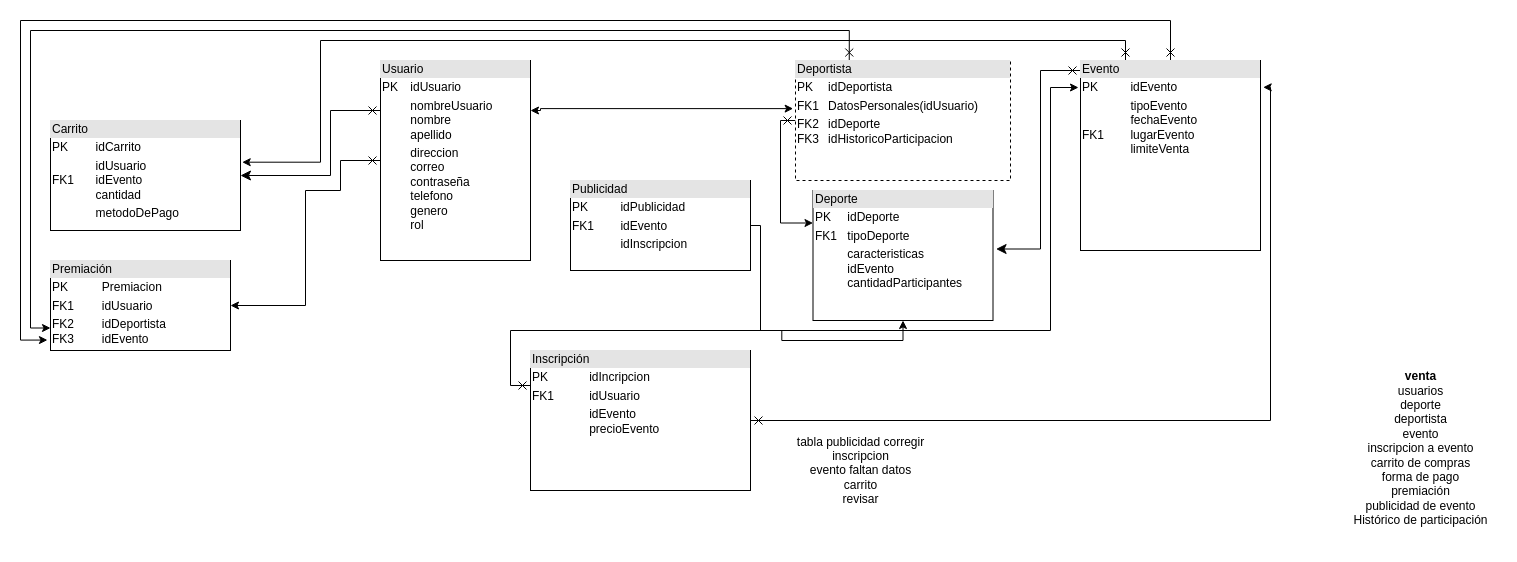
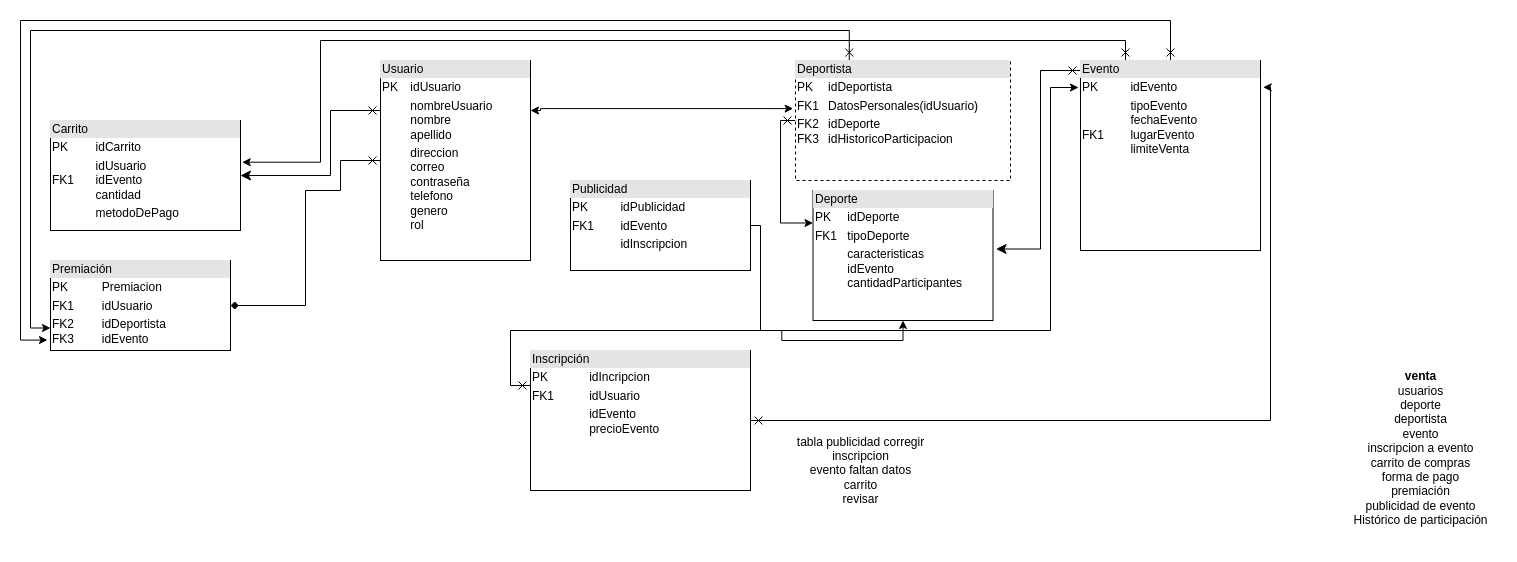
(239, 306) -> (239, 306)
